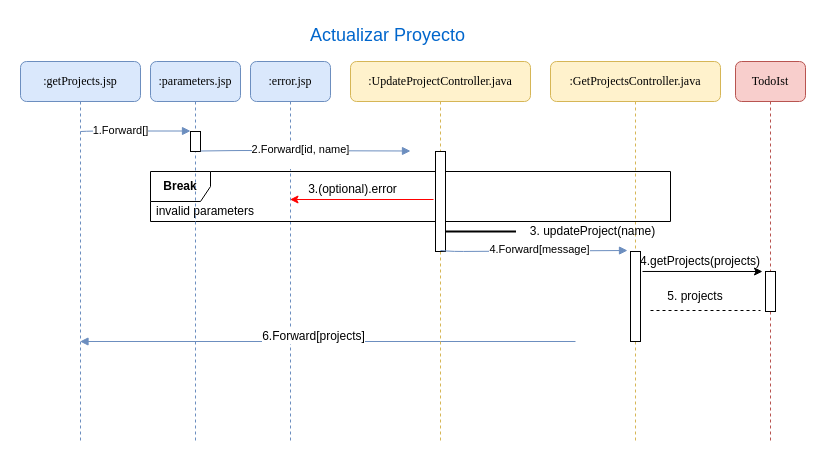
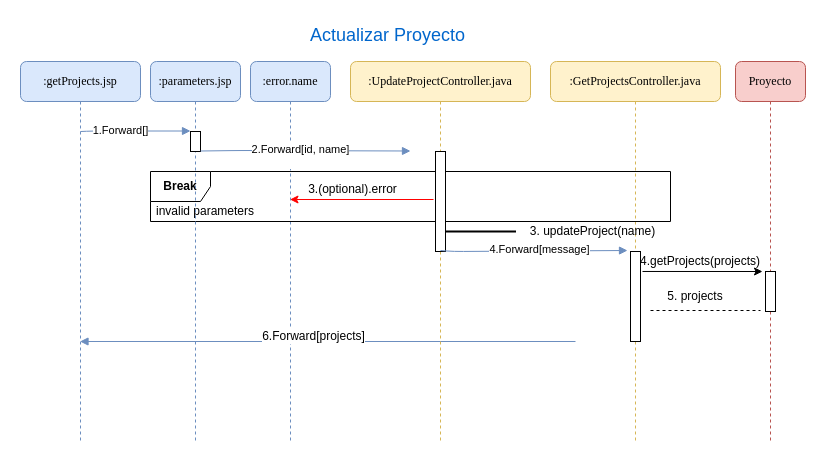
(291, 82) -> (291, 82)
(771, 82) -> (771, 82)
